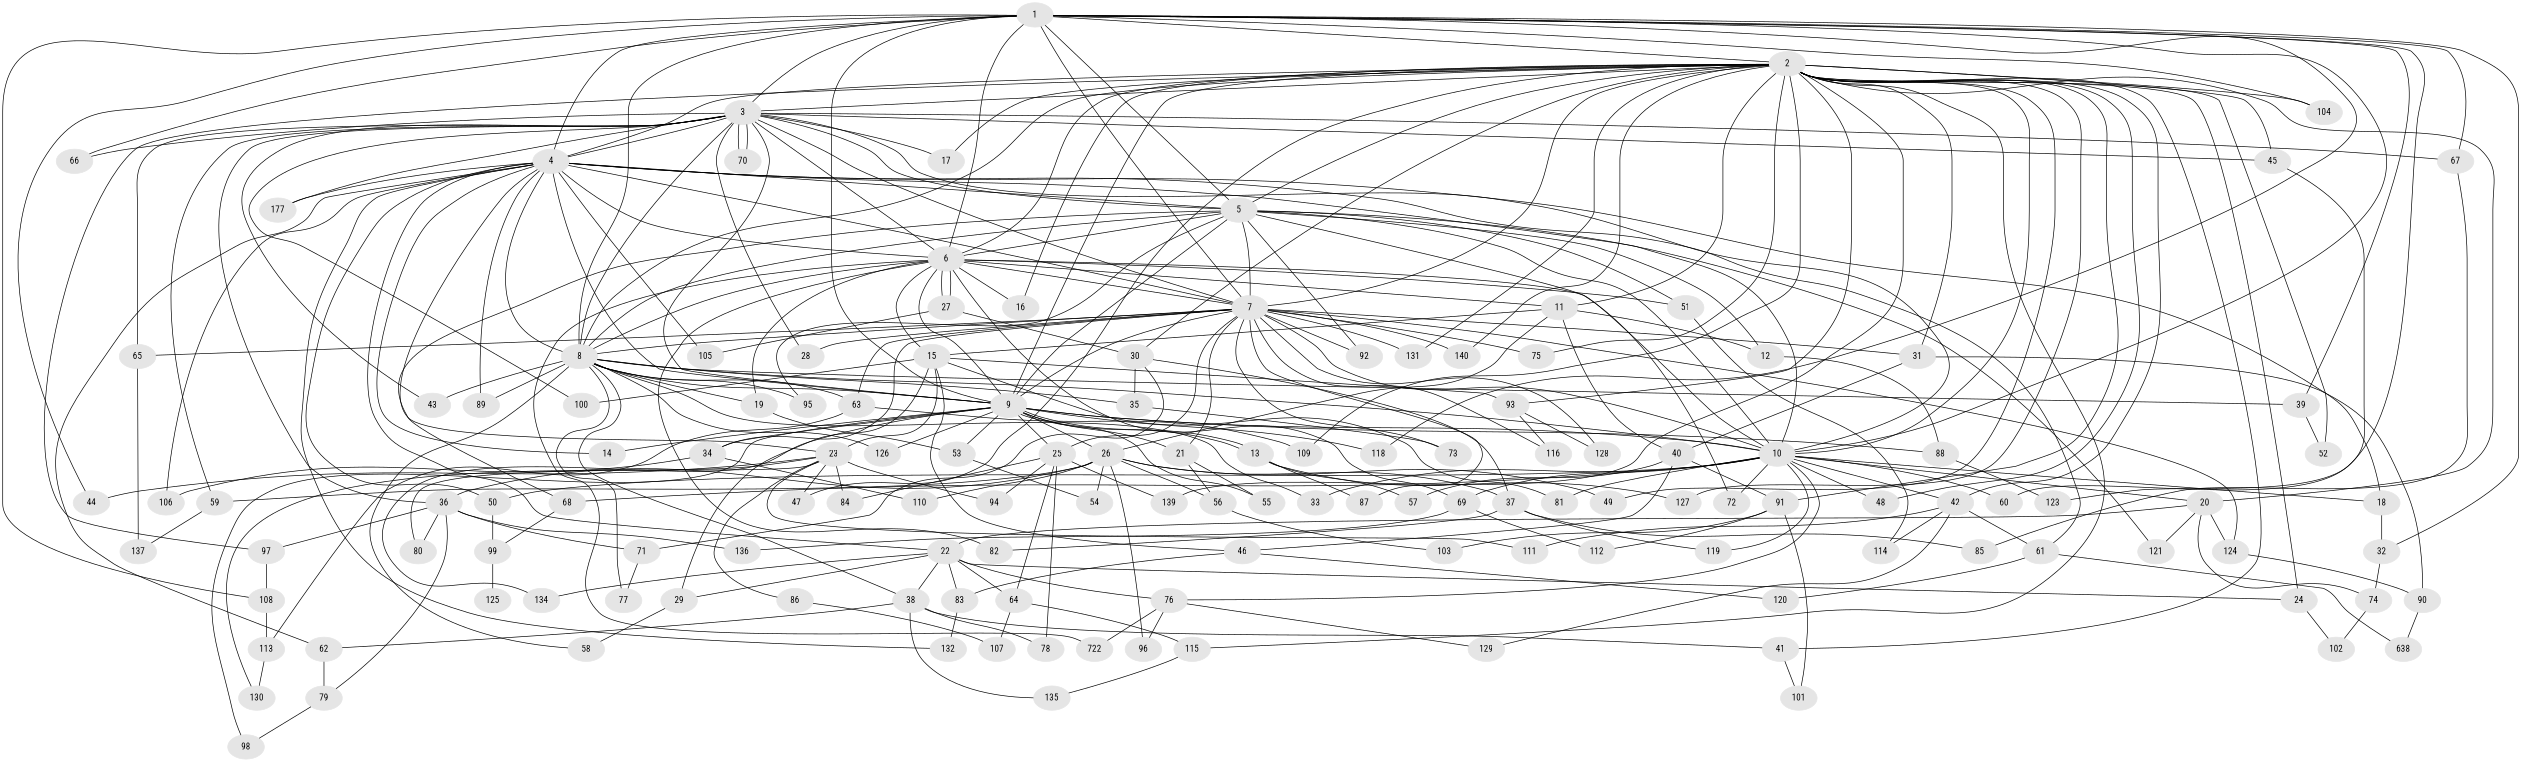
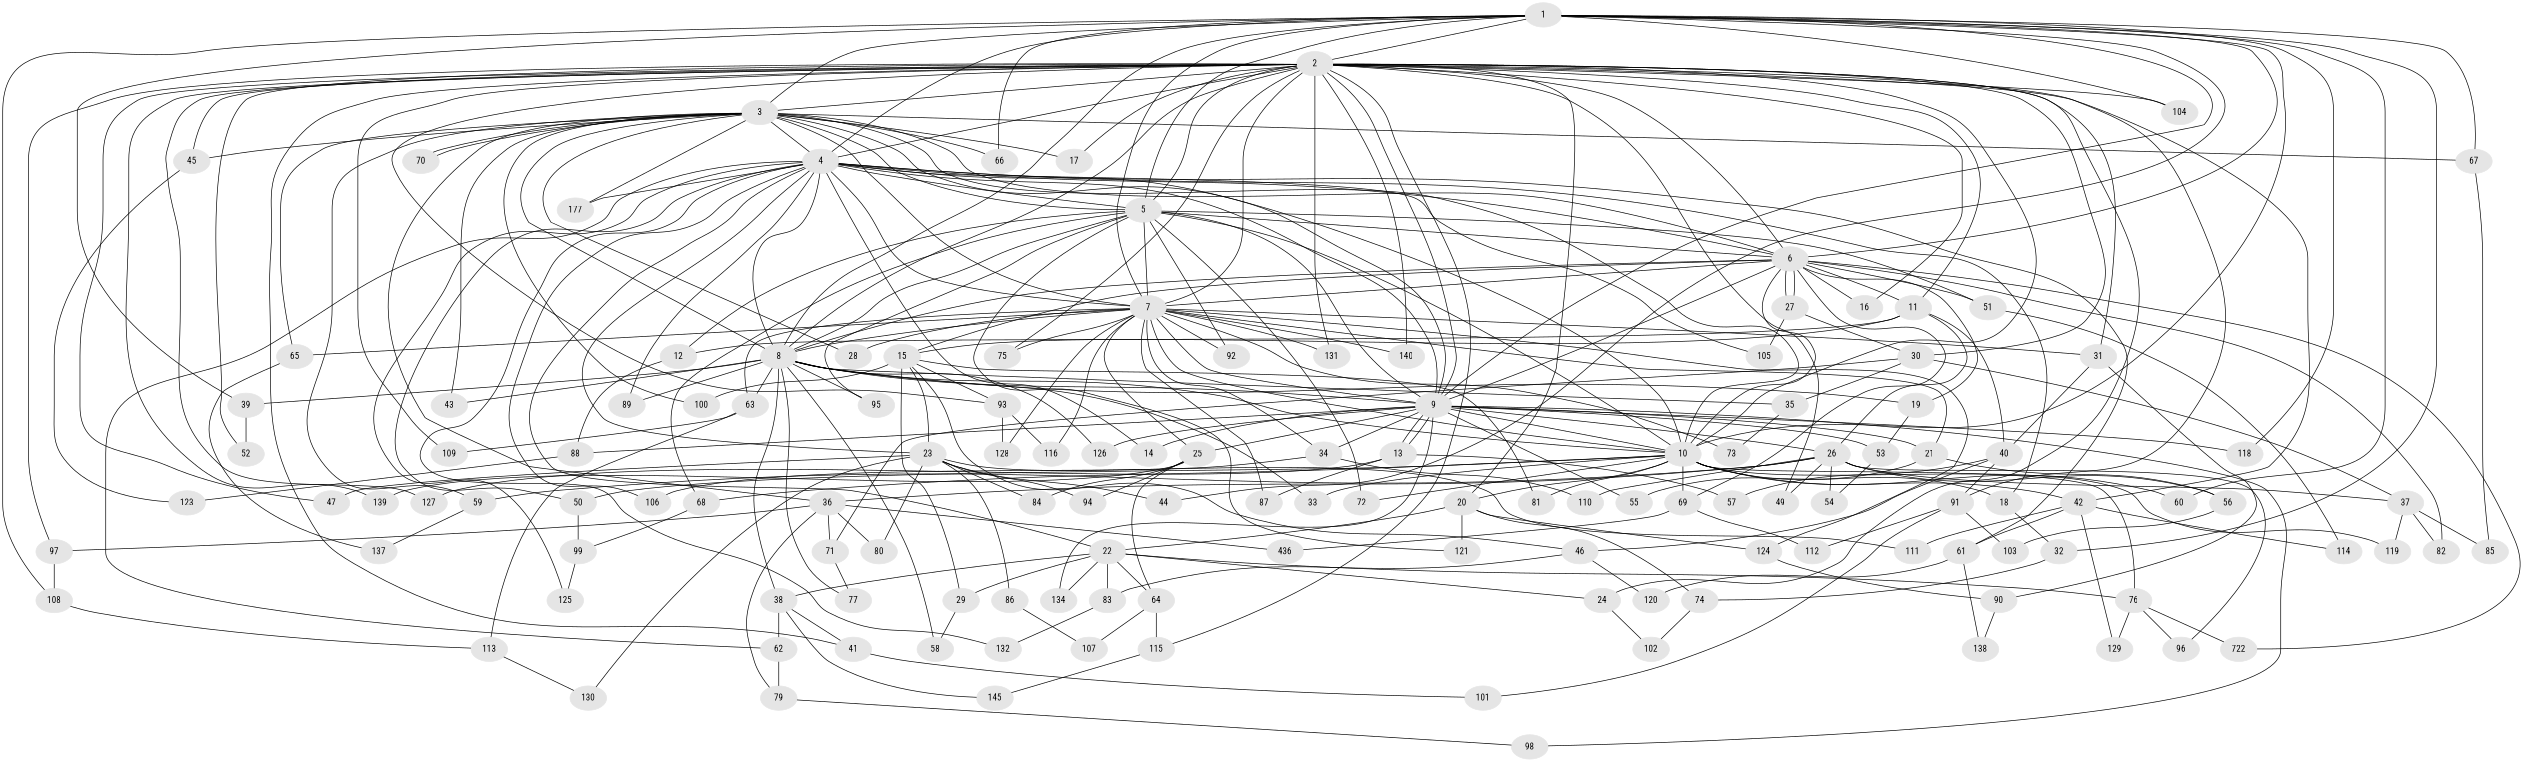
none -> (436, 304)
(1881, 503) -> none
(742, 552) -> (1285, 552)
(1046, 649) -> none
(2403, 649) -> (1980, 649)
(1052, 698) -> (995, 698)
